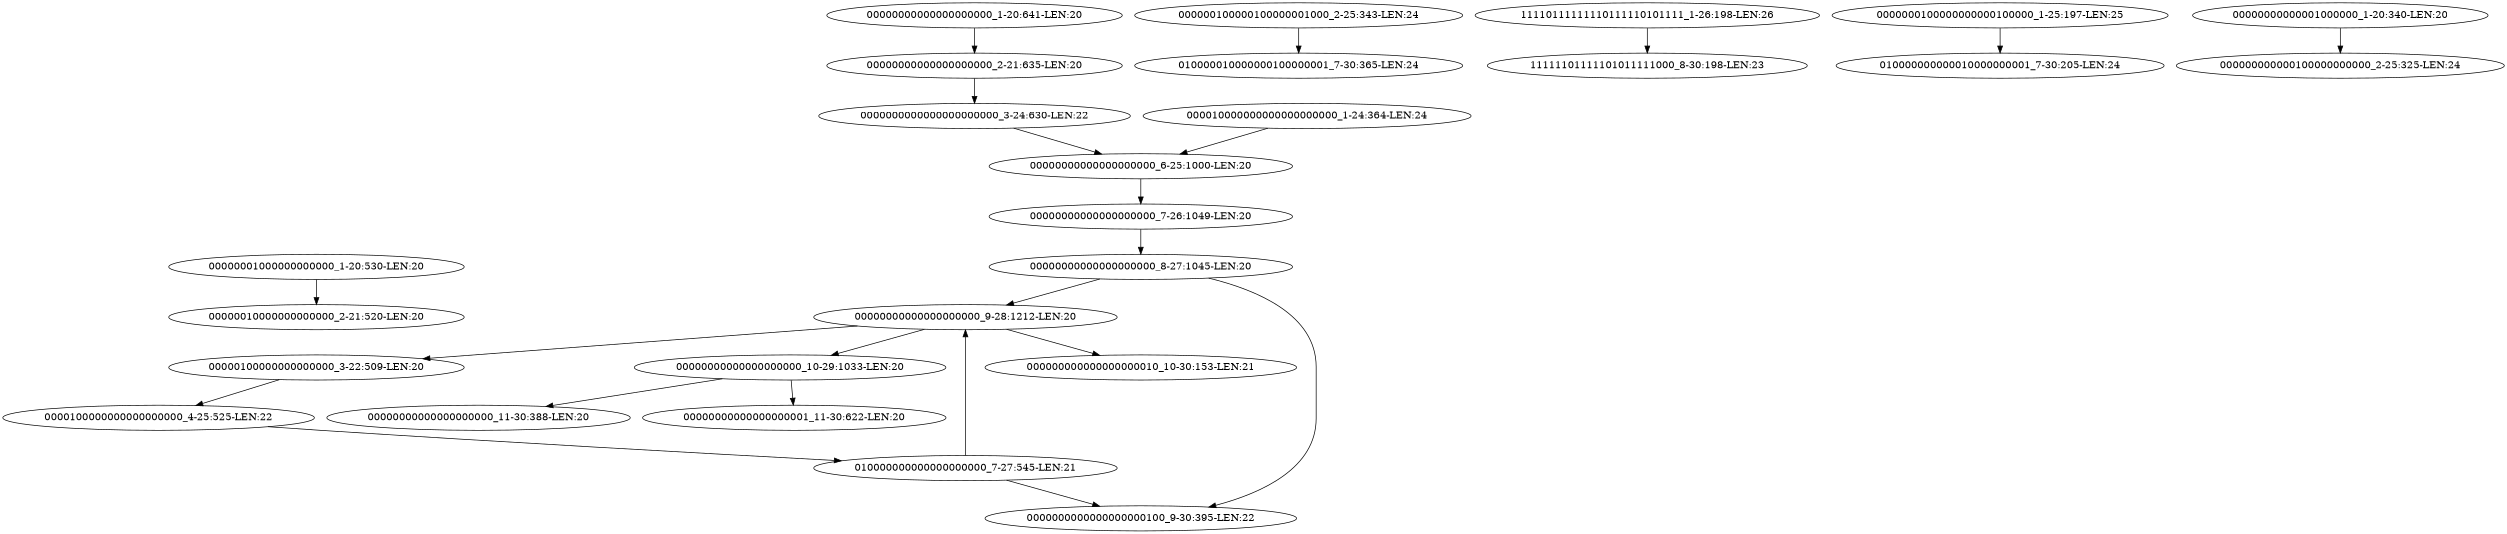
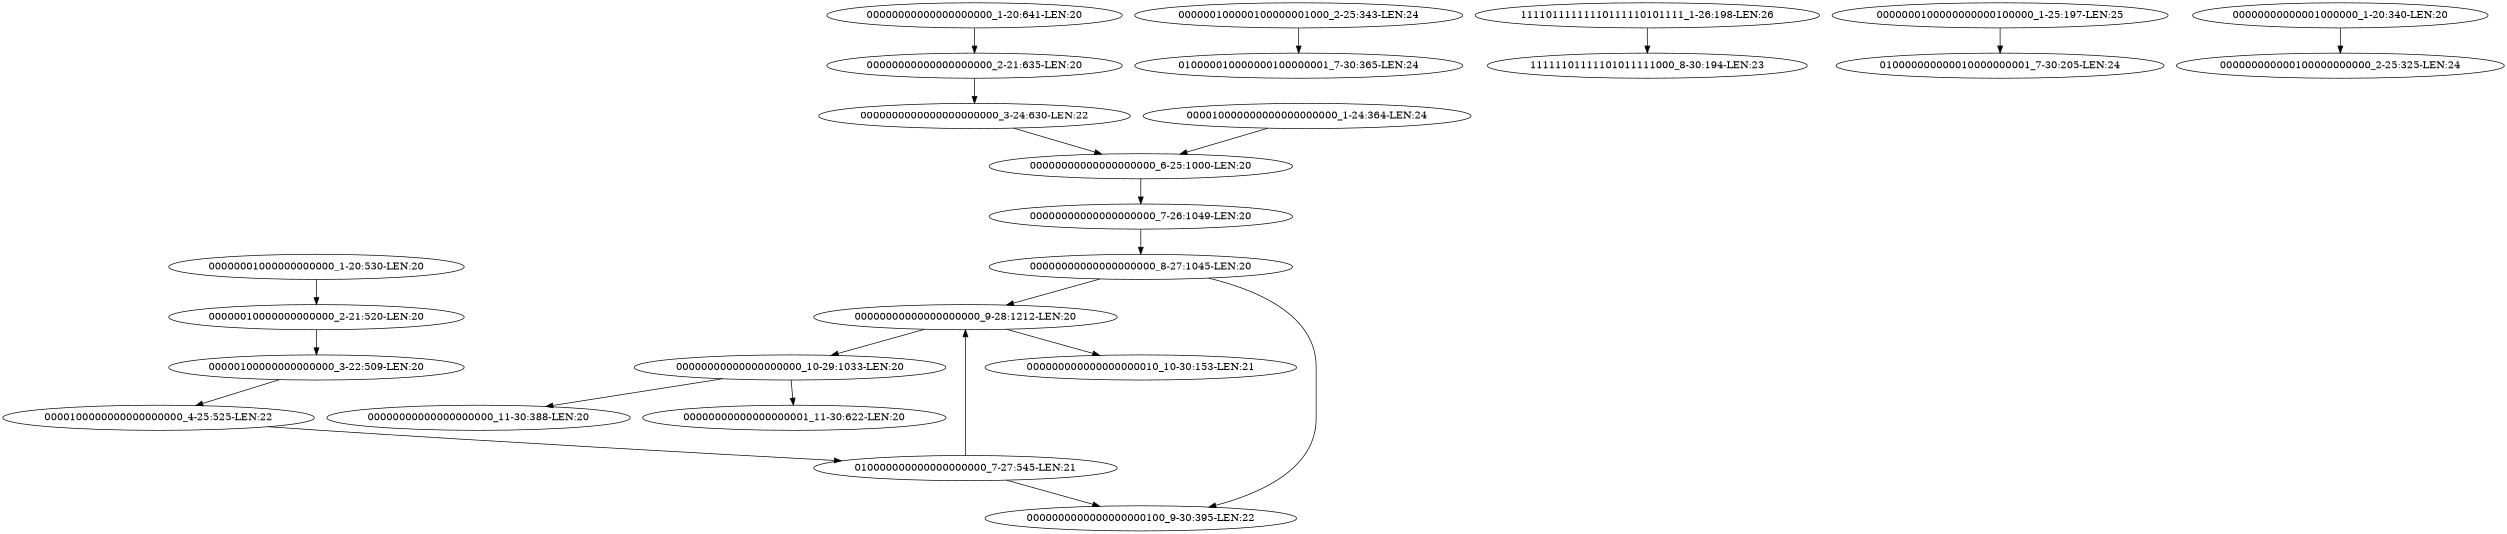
(1647, 66) -> (1647, 66)
(644, 342) -> (316, 339)
